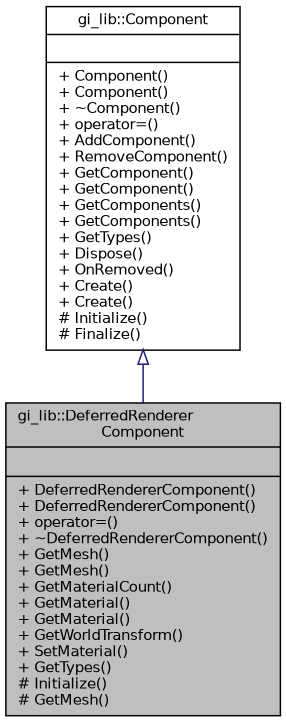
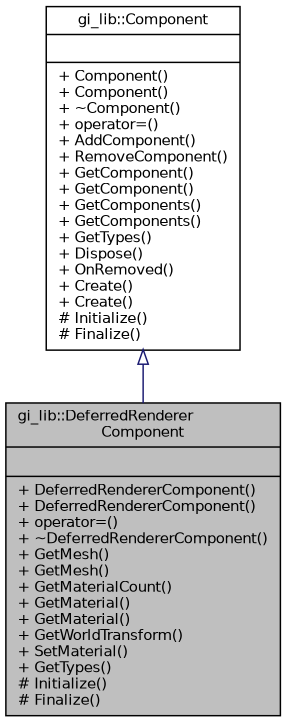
(64, 700) -> (59, 700)
